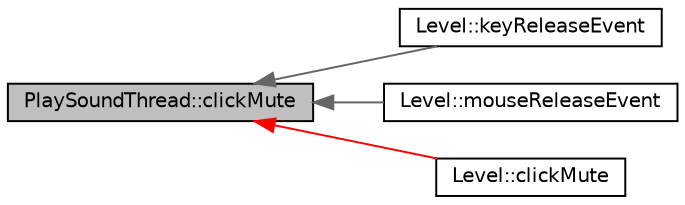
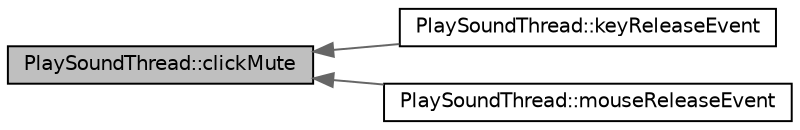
(531, 28) -> (588, 28)
(531, 102) -> (588, 102)
(531, 177) -> none
